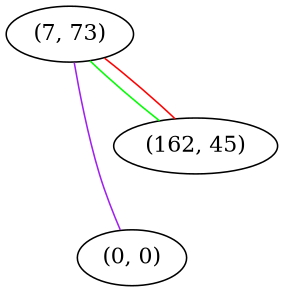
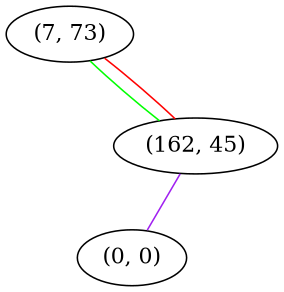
(92, 148) -> (164, 202)
